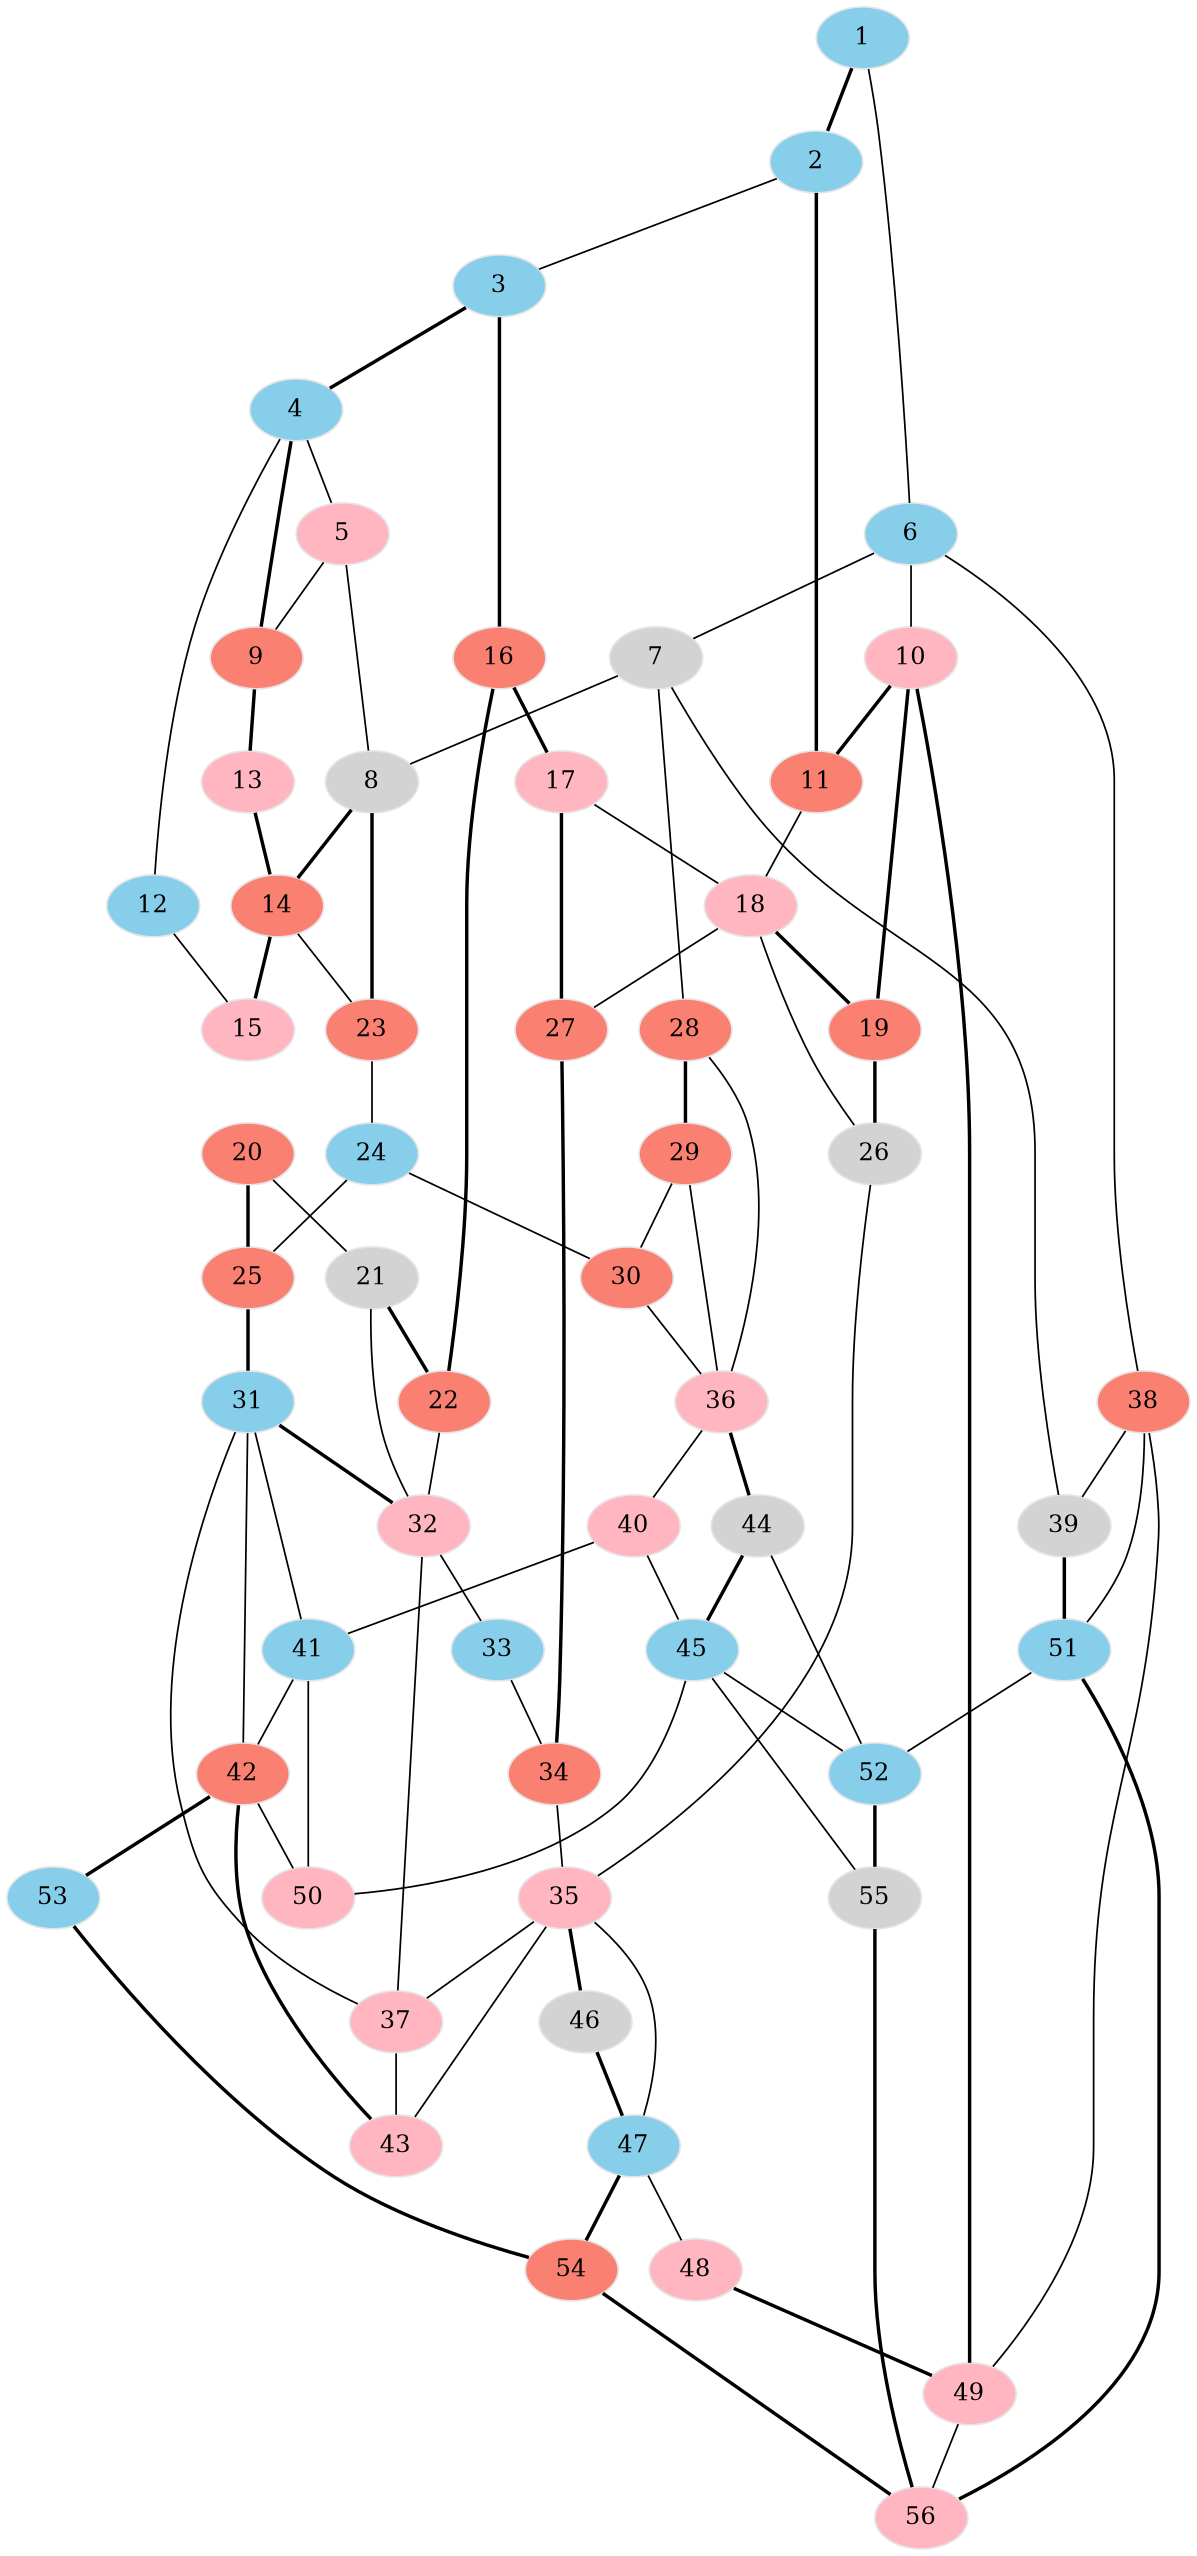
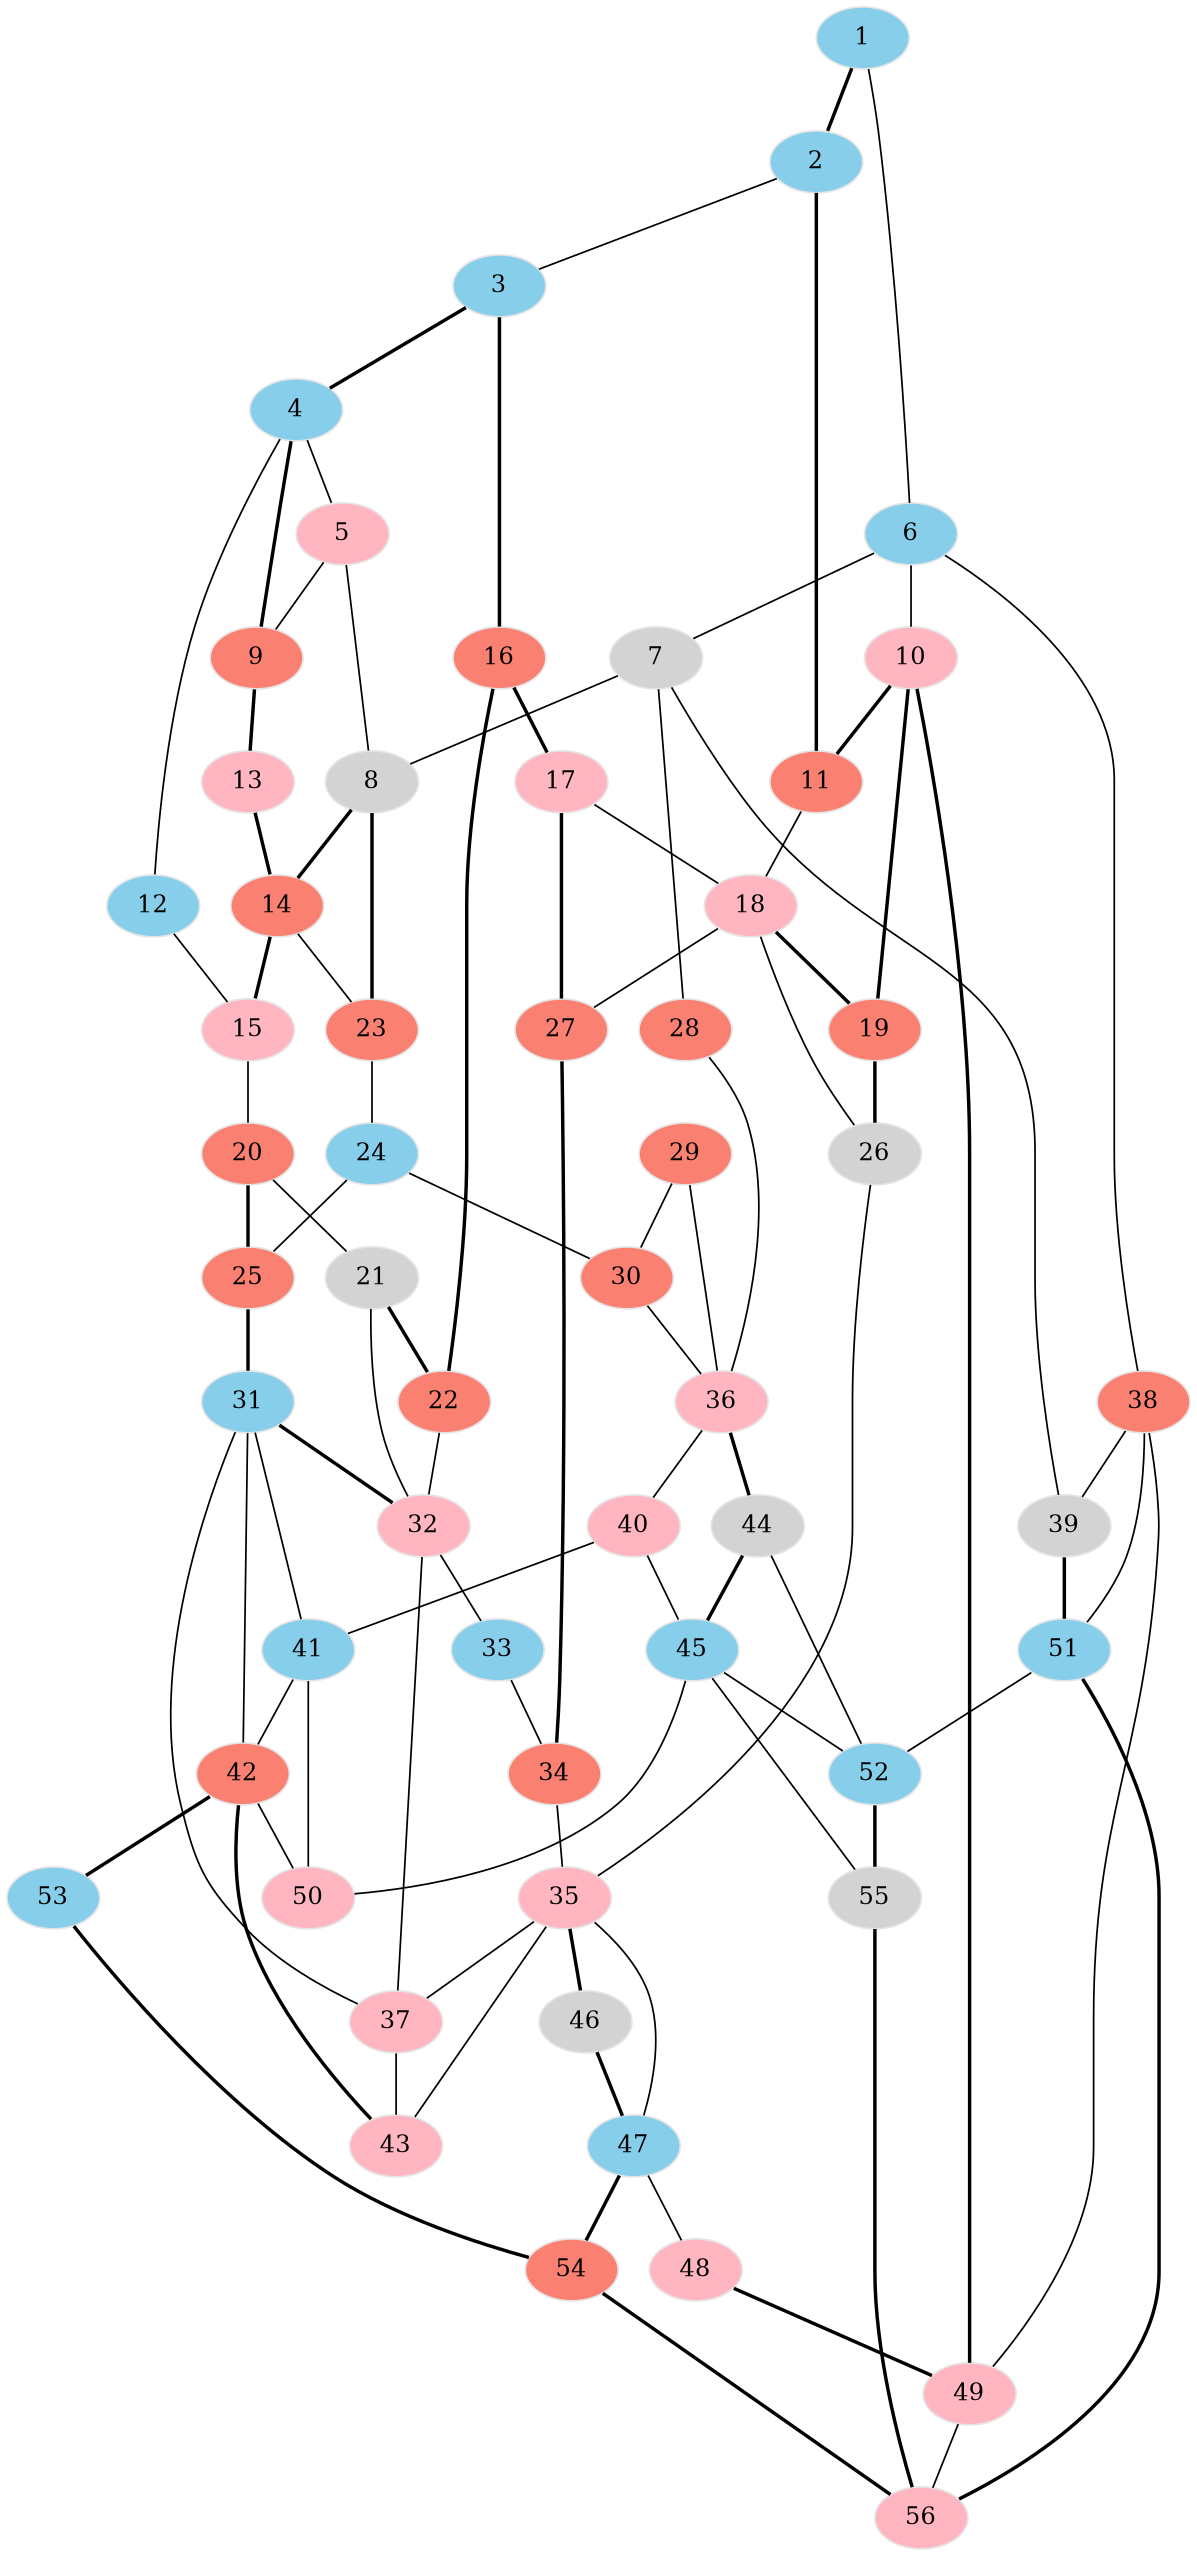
none -> (248, 1092)
(685, 1092) -> none
